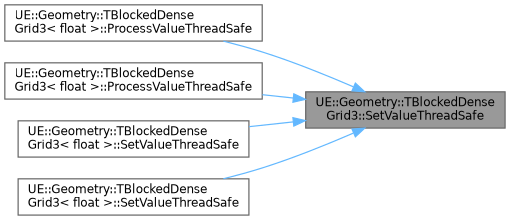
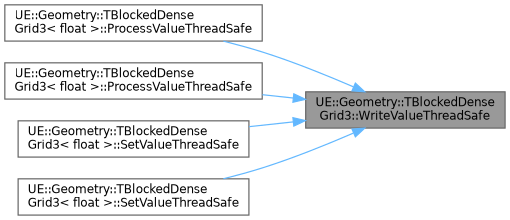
(405, 110) -> (405, 110)
